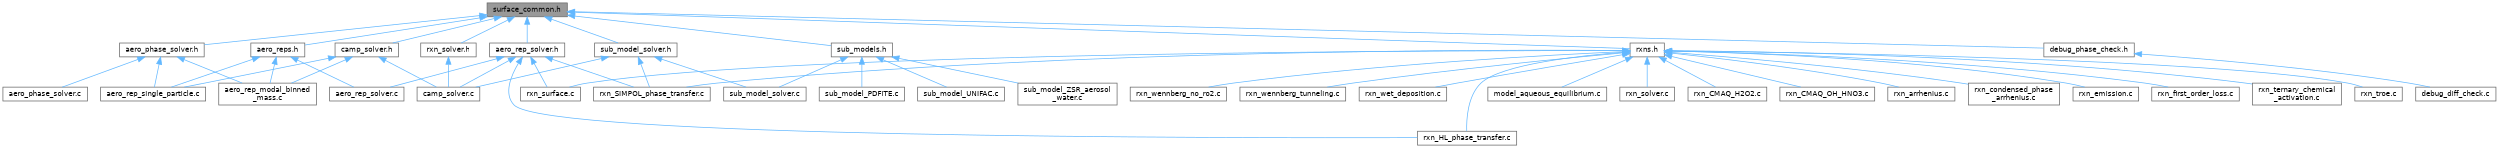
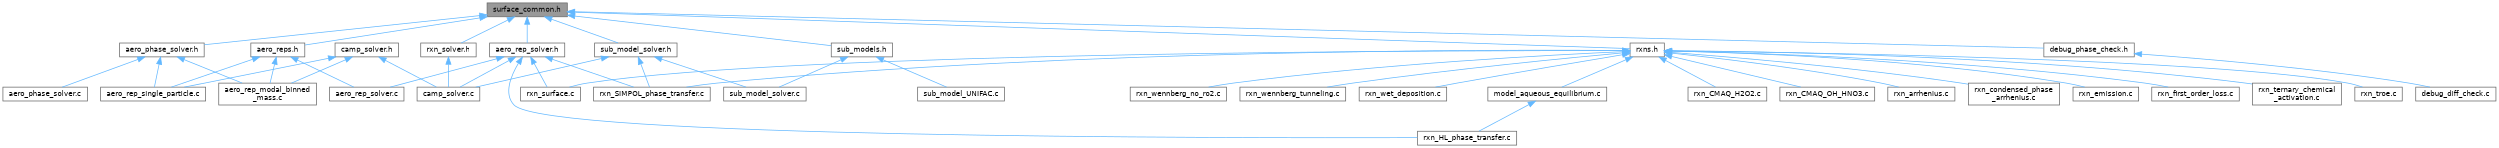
(444, 31) -> none
(1515, 68) -> (1504, 118)
(862, 94) -> none
(1068, 94) -> none
(1647, 94) -> none
